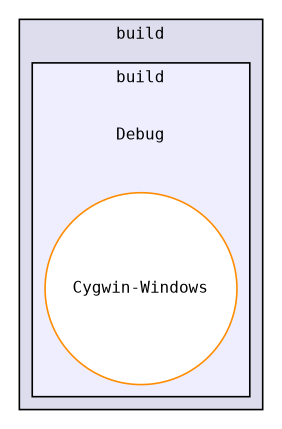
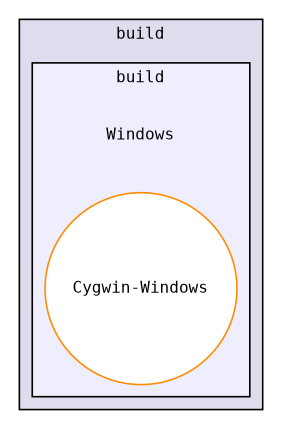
(141, 135) -> (141, 135)
